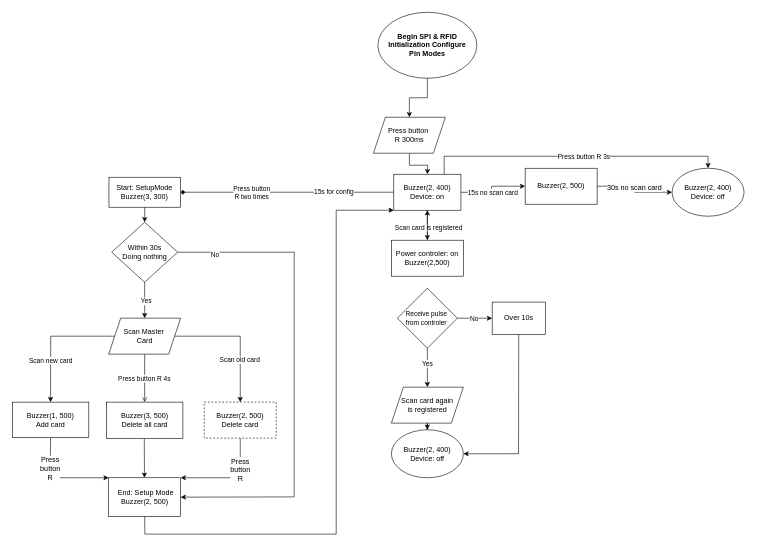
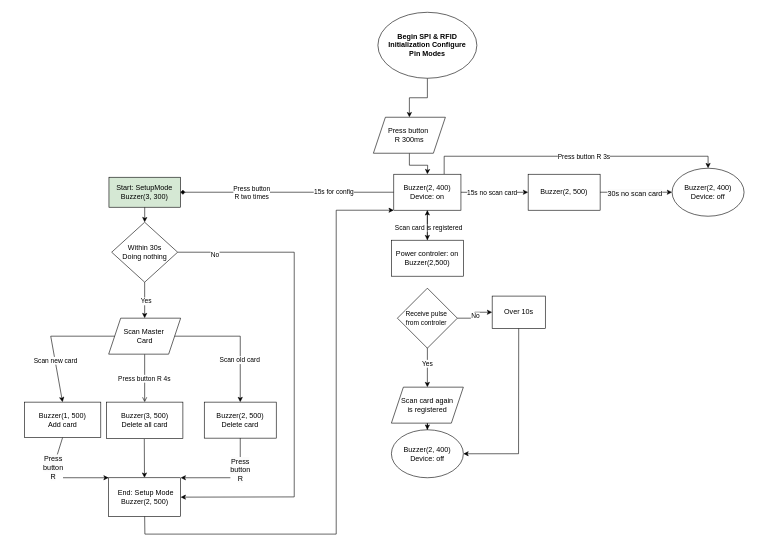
(561, 186) -> (564, 192)
(145, 192) -> (145, 192)
(519, 318) -> (519, 312)
(51, 420) -> (63, 420)
(240, 420) -> (240, 420)
